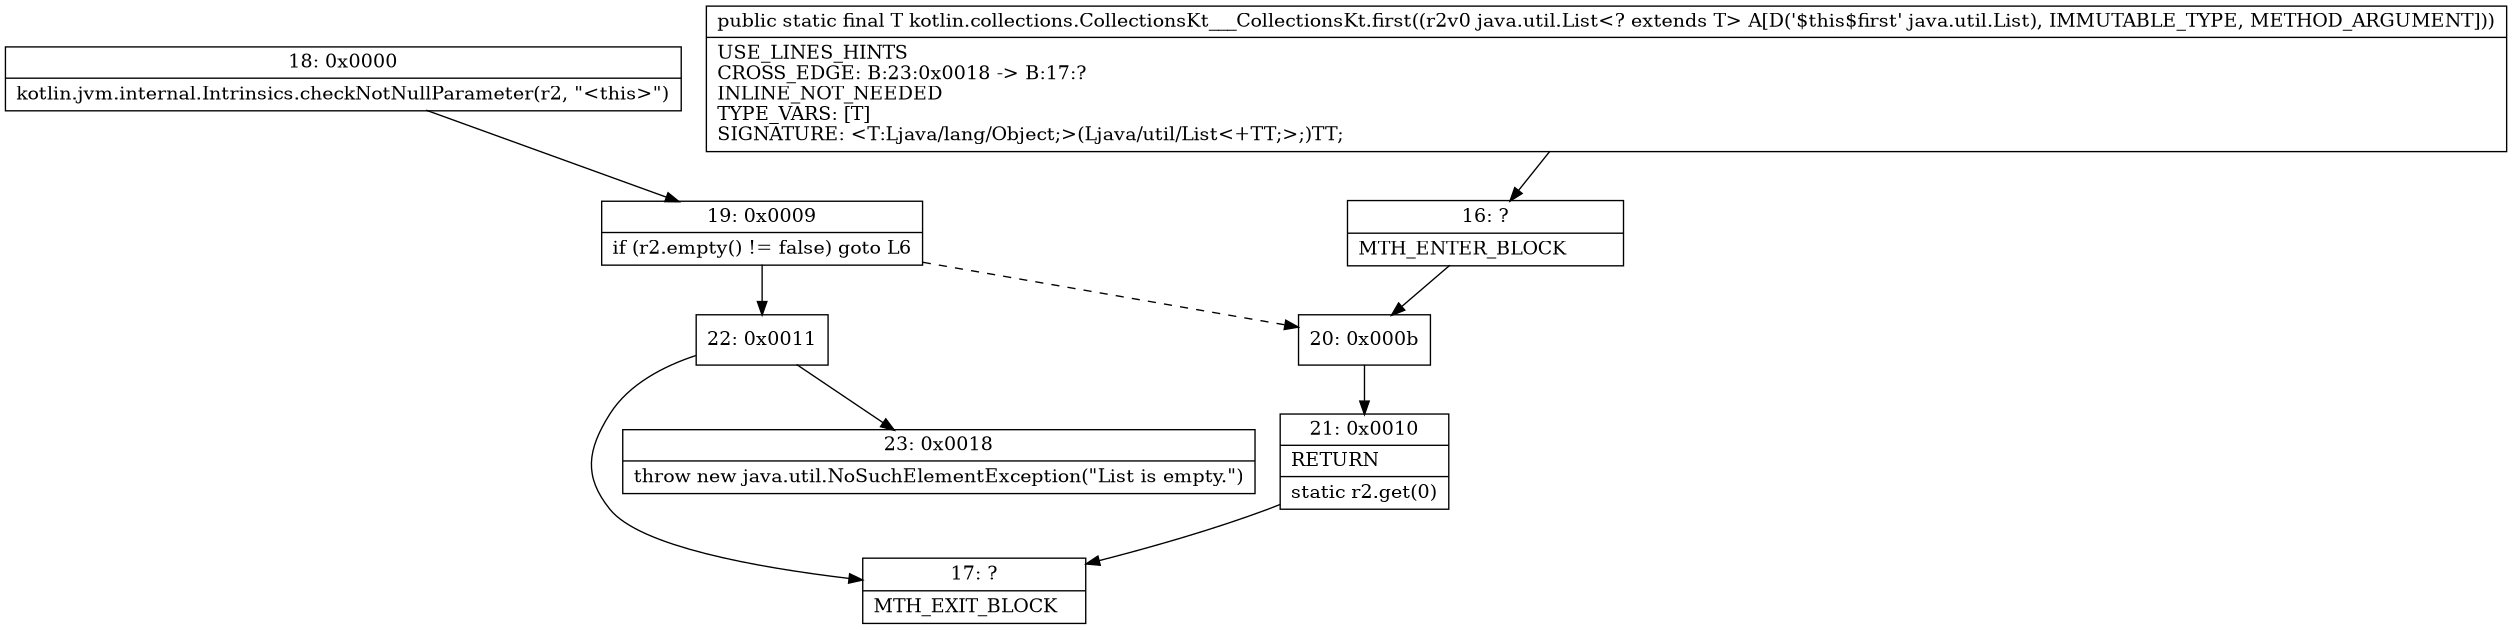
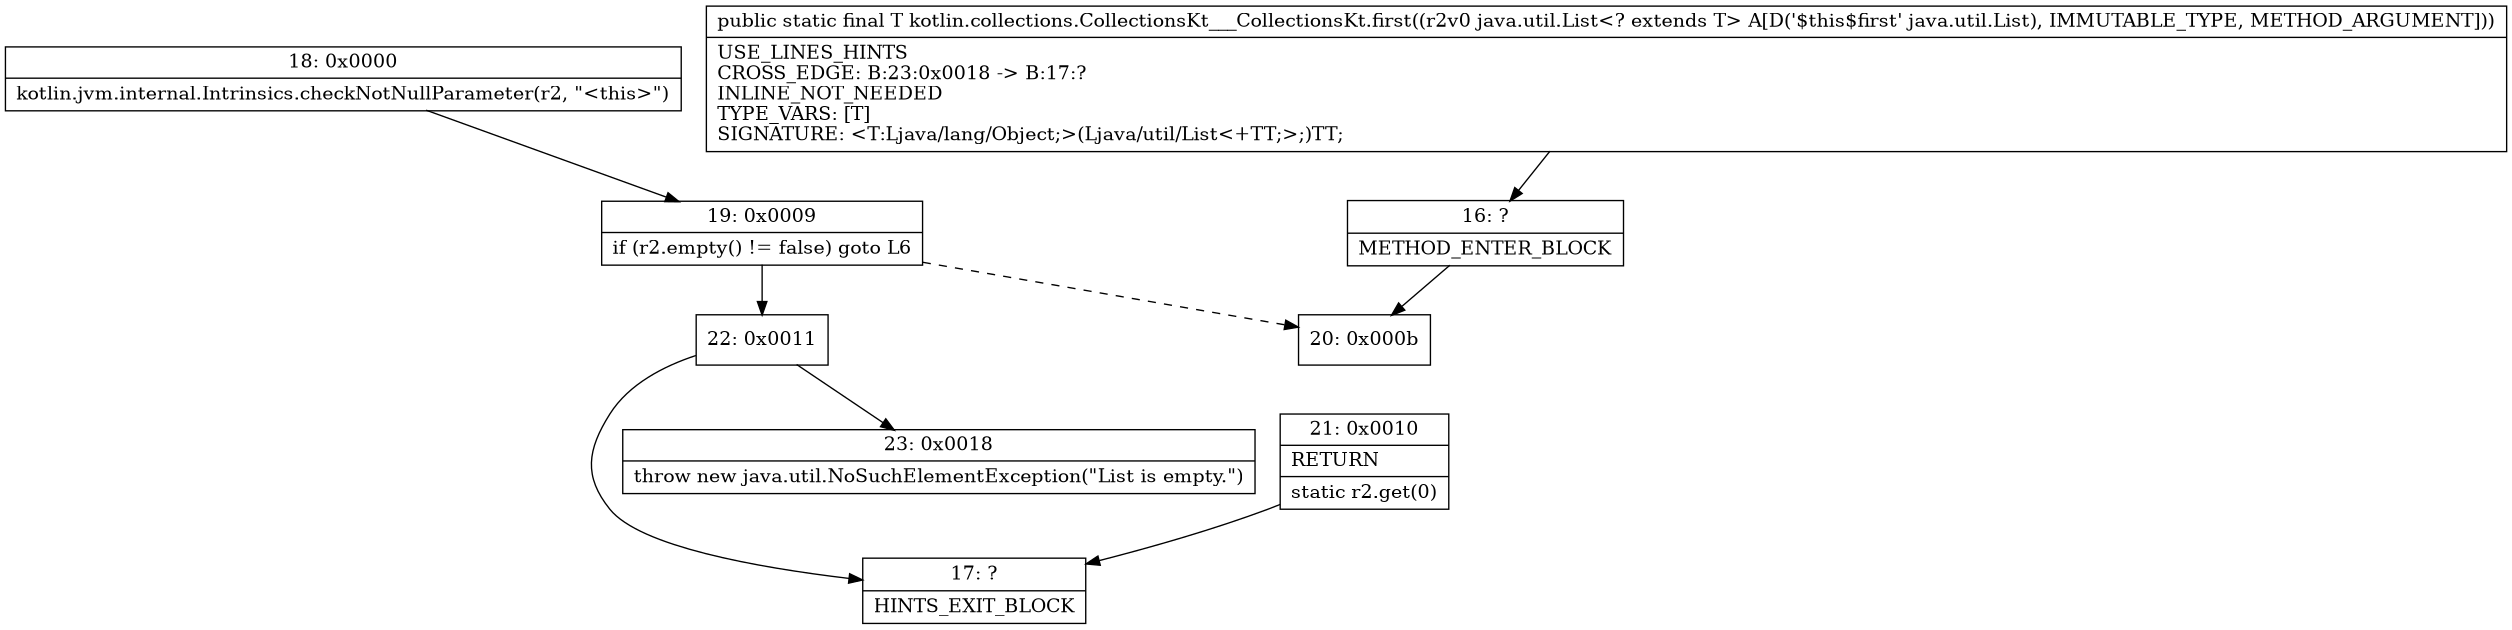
(1463, 249) -> (1485, 249)
(1364, 383) -> none
(966, 606) -> (974, 606)
